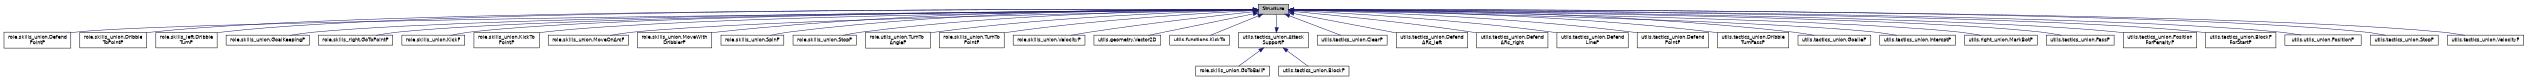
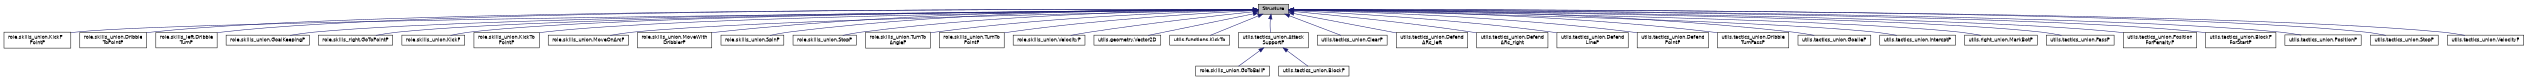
(1277, 21) -> (1270, 26)
(37, 40) -> (37, 40)
(898, 40) -> (898, 40)
(2323, 40) -> (2323, 40)
